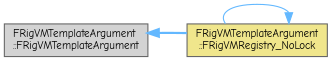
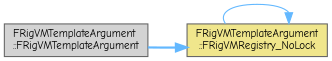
(173, 33) -> (162, 48)
